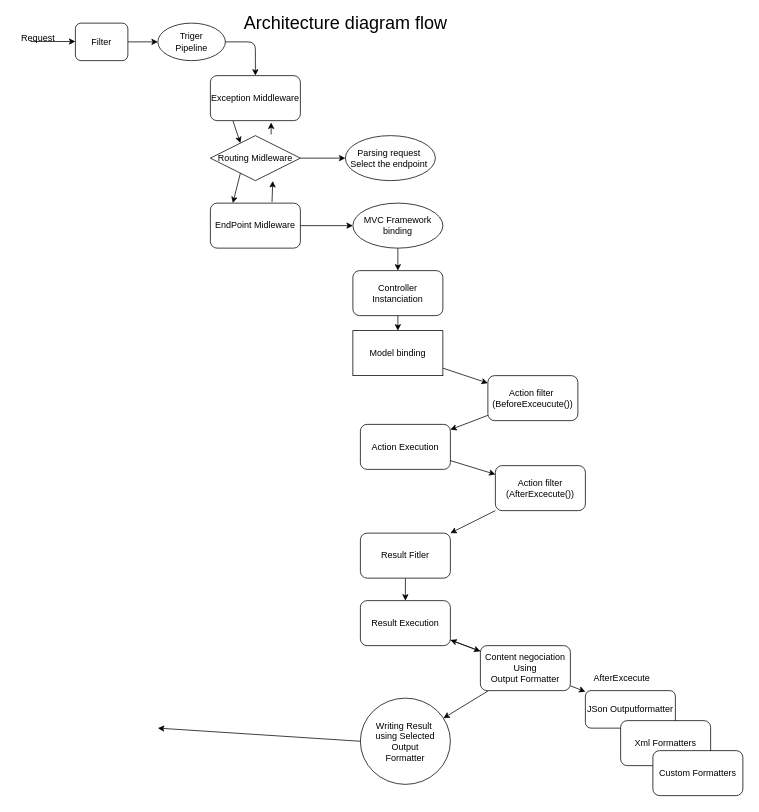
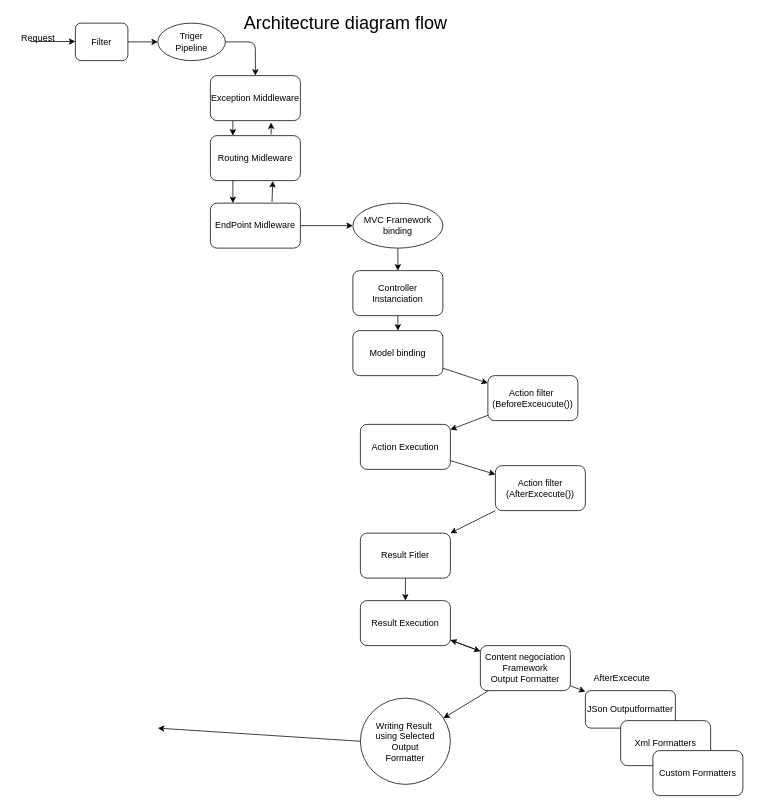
(255, 158) -> (255, 158)
(339, 158) -> none
(390, 158) -> none
(398, 353) -> (398, 353)
(525, 668) -> (525, 668)
